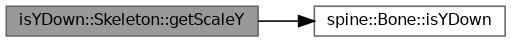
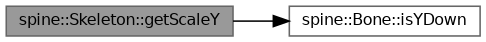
(132, 21) -> (120, 21)
